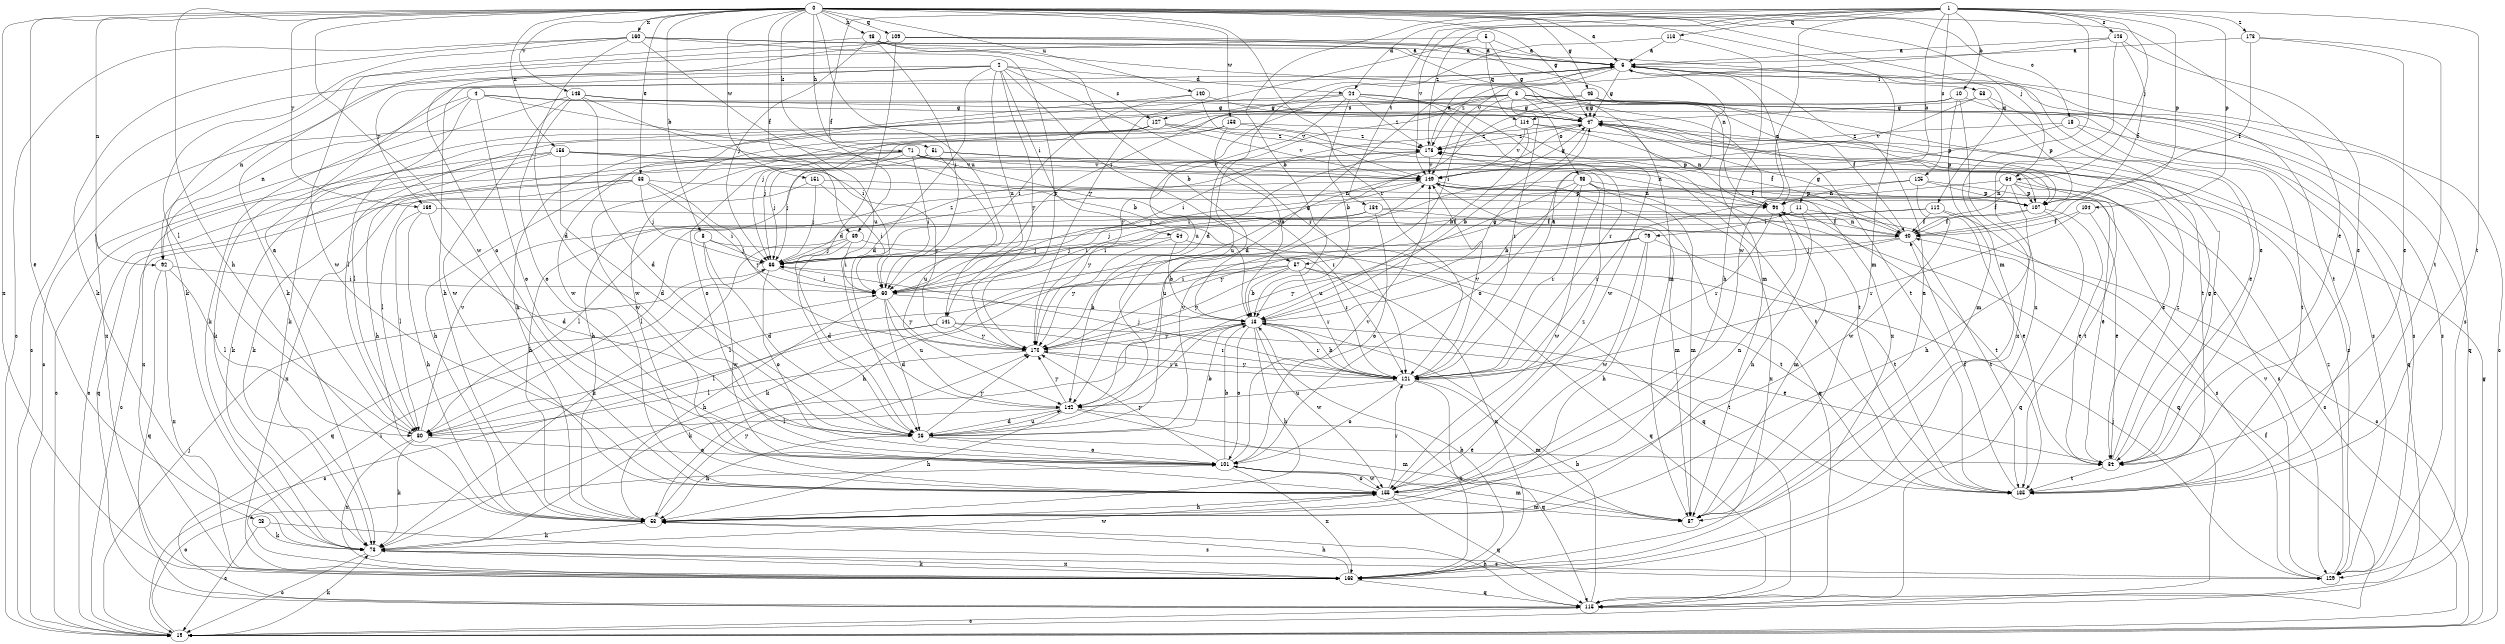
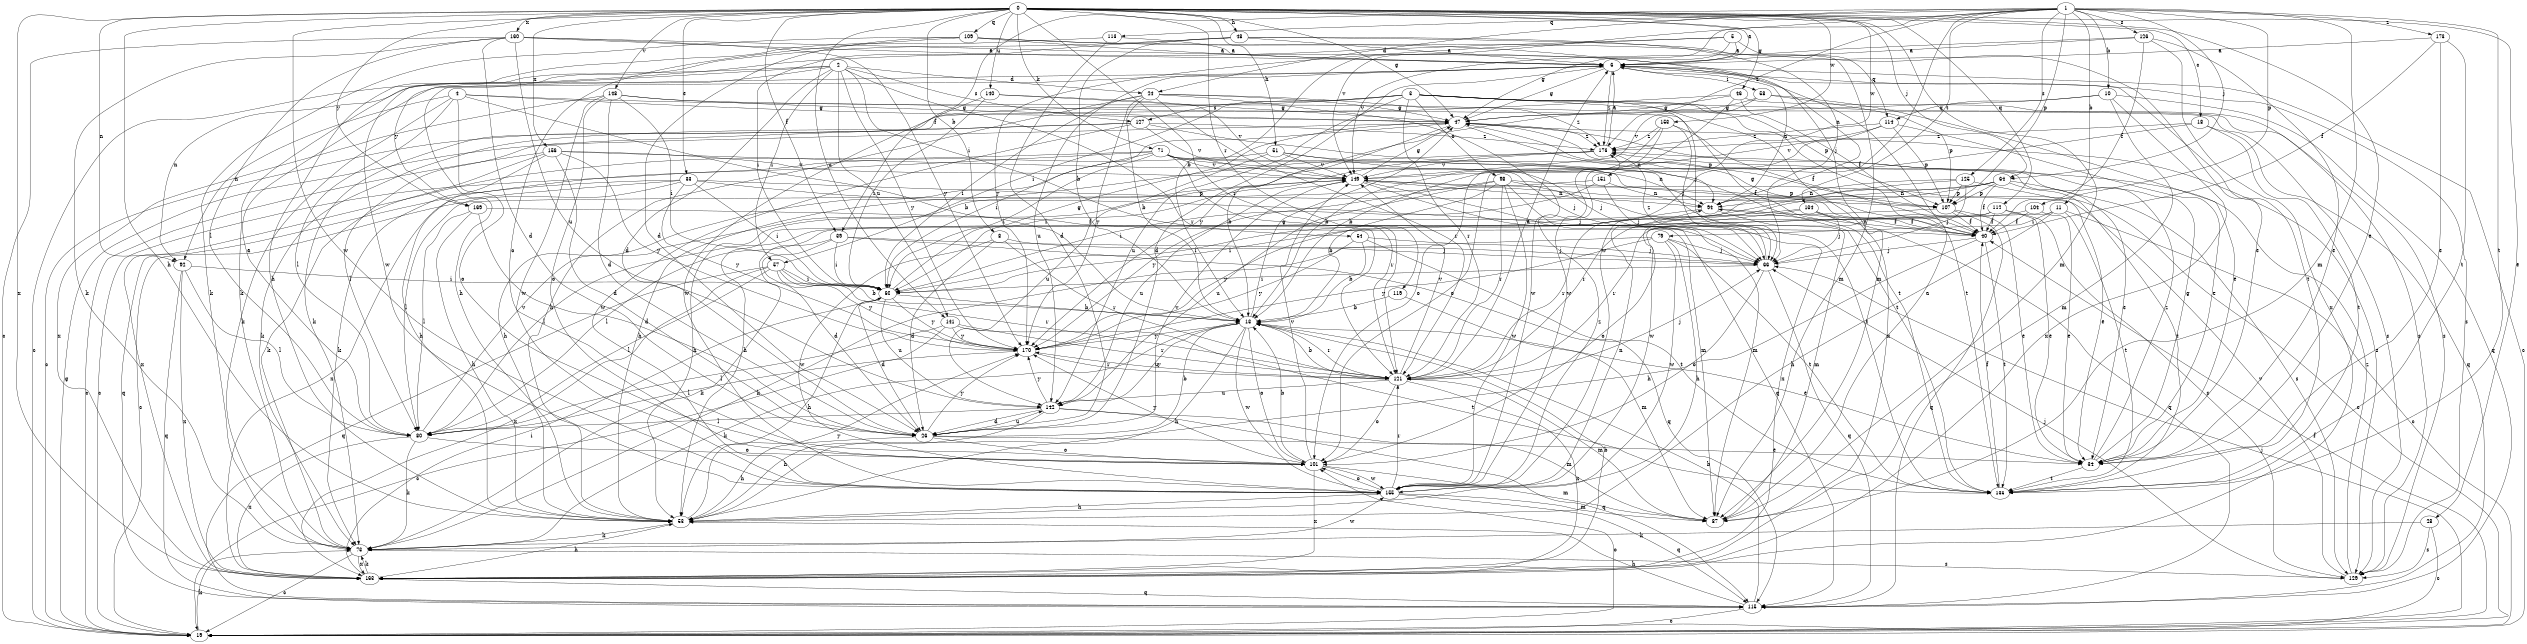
none -> (1398, 294)
